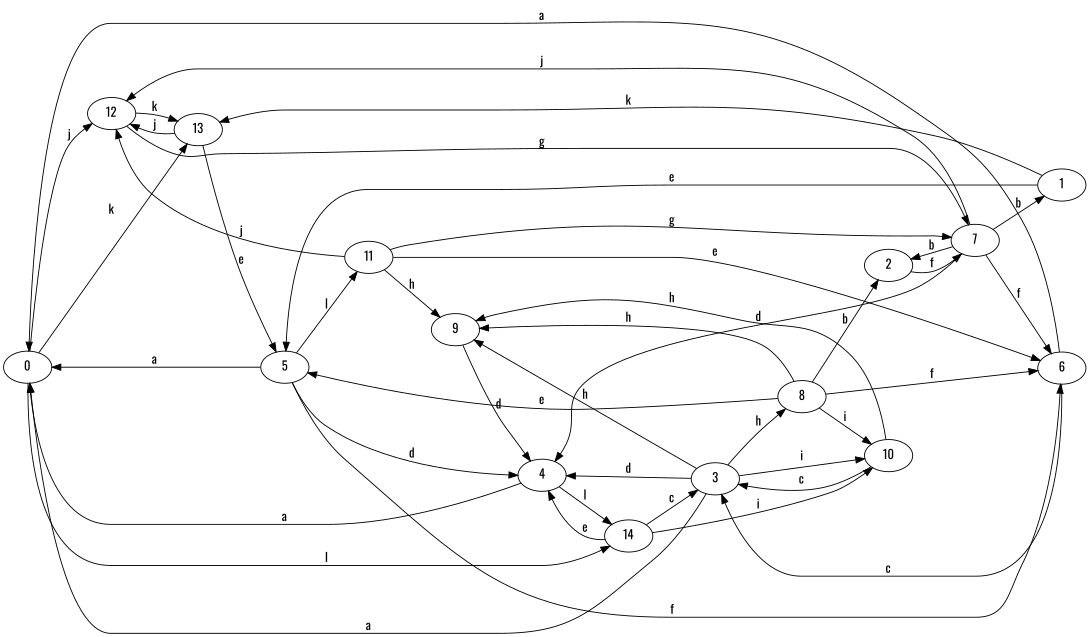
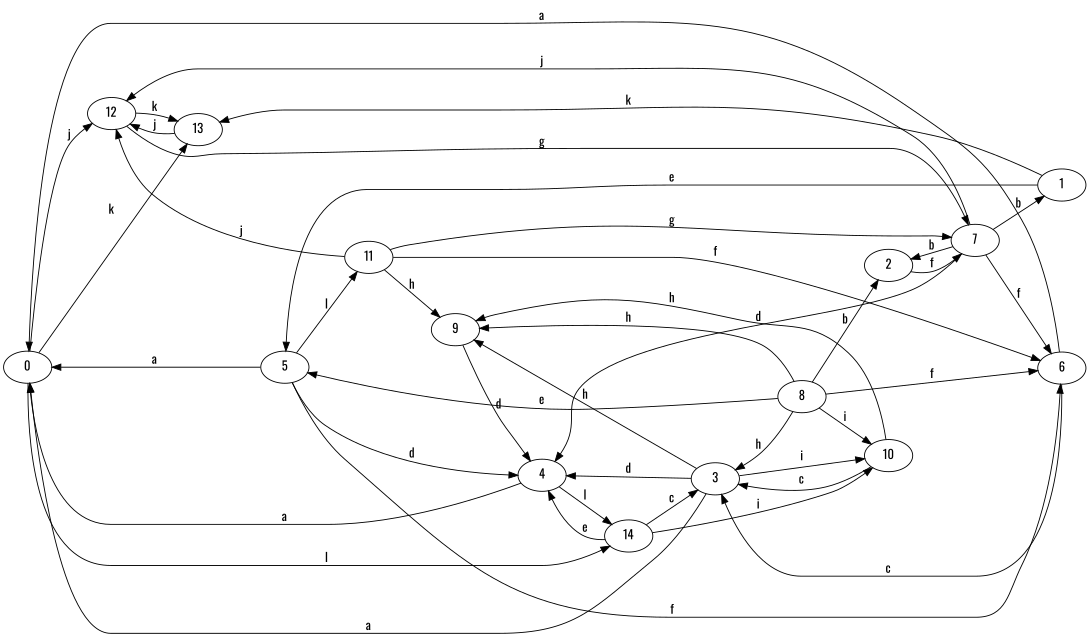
(231, 247) -> none
(715, 252) -> (715, 252)
(752, 439) -> (772, 442)
